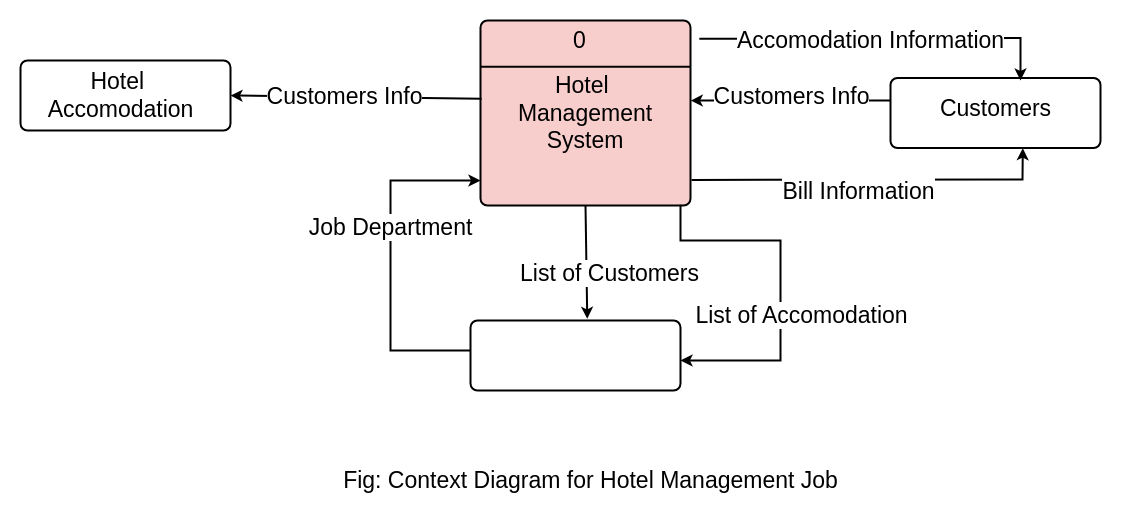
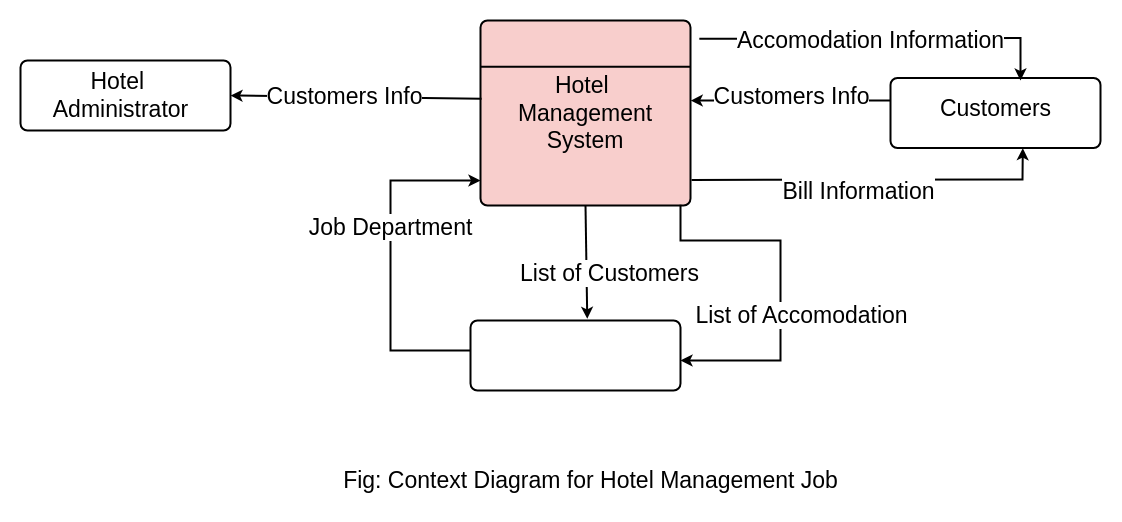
(580, 41) -> none
(121, 96) -> (121, 96)
